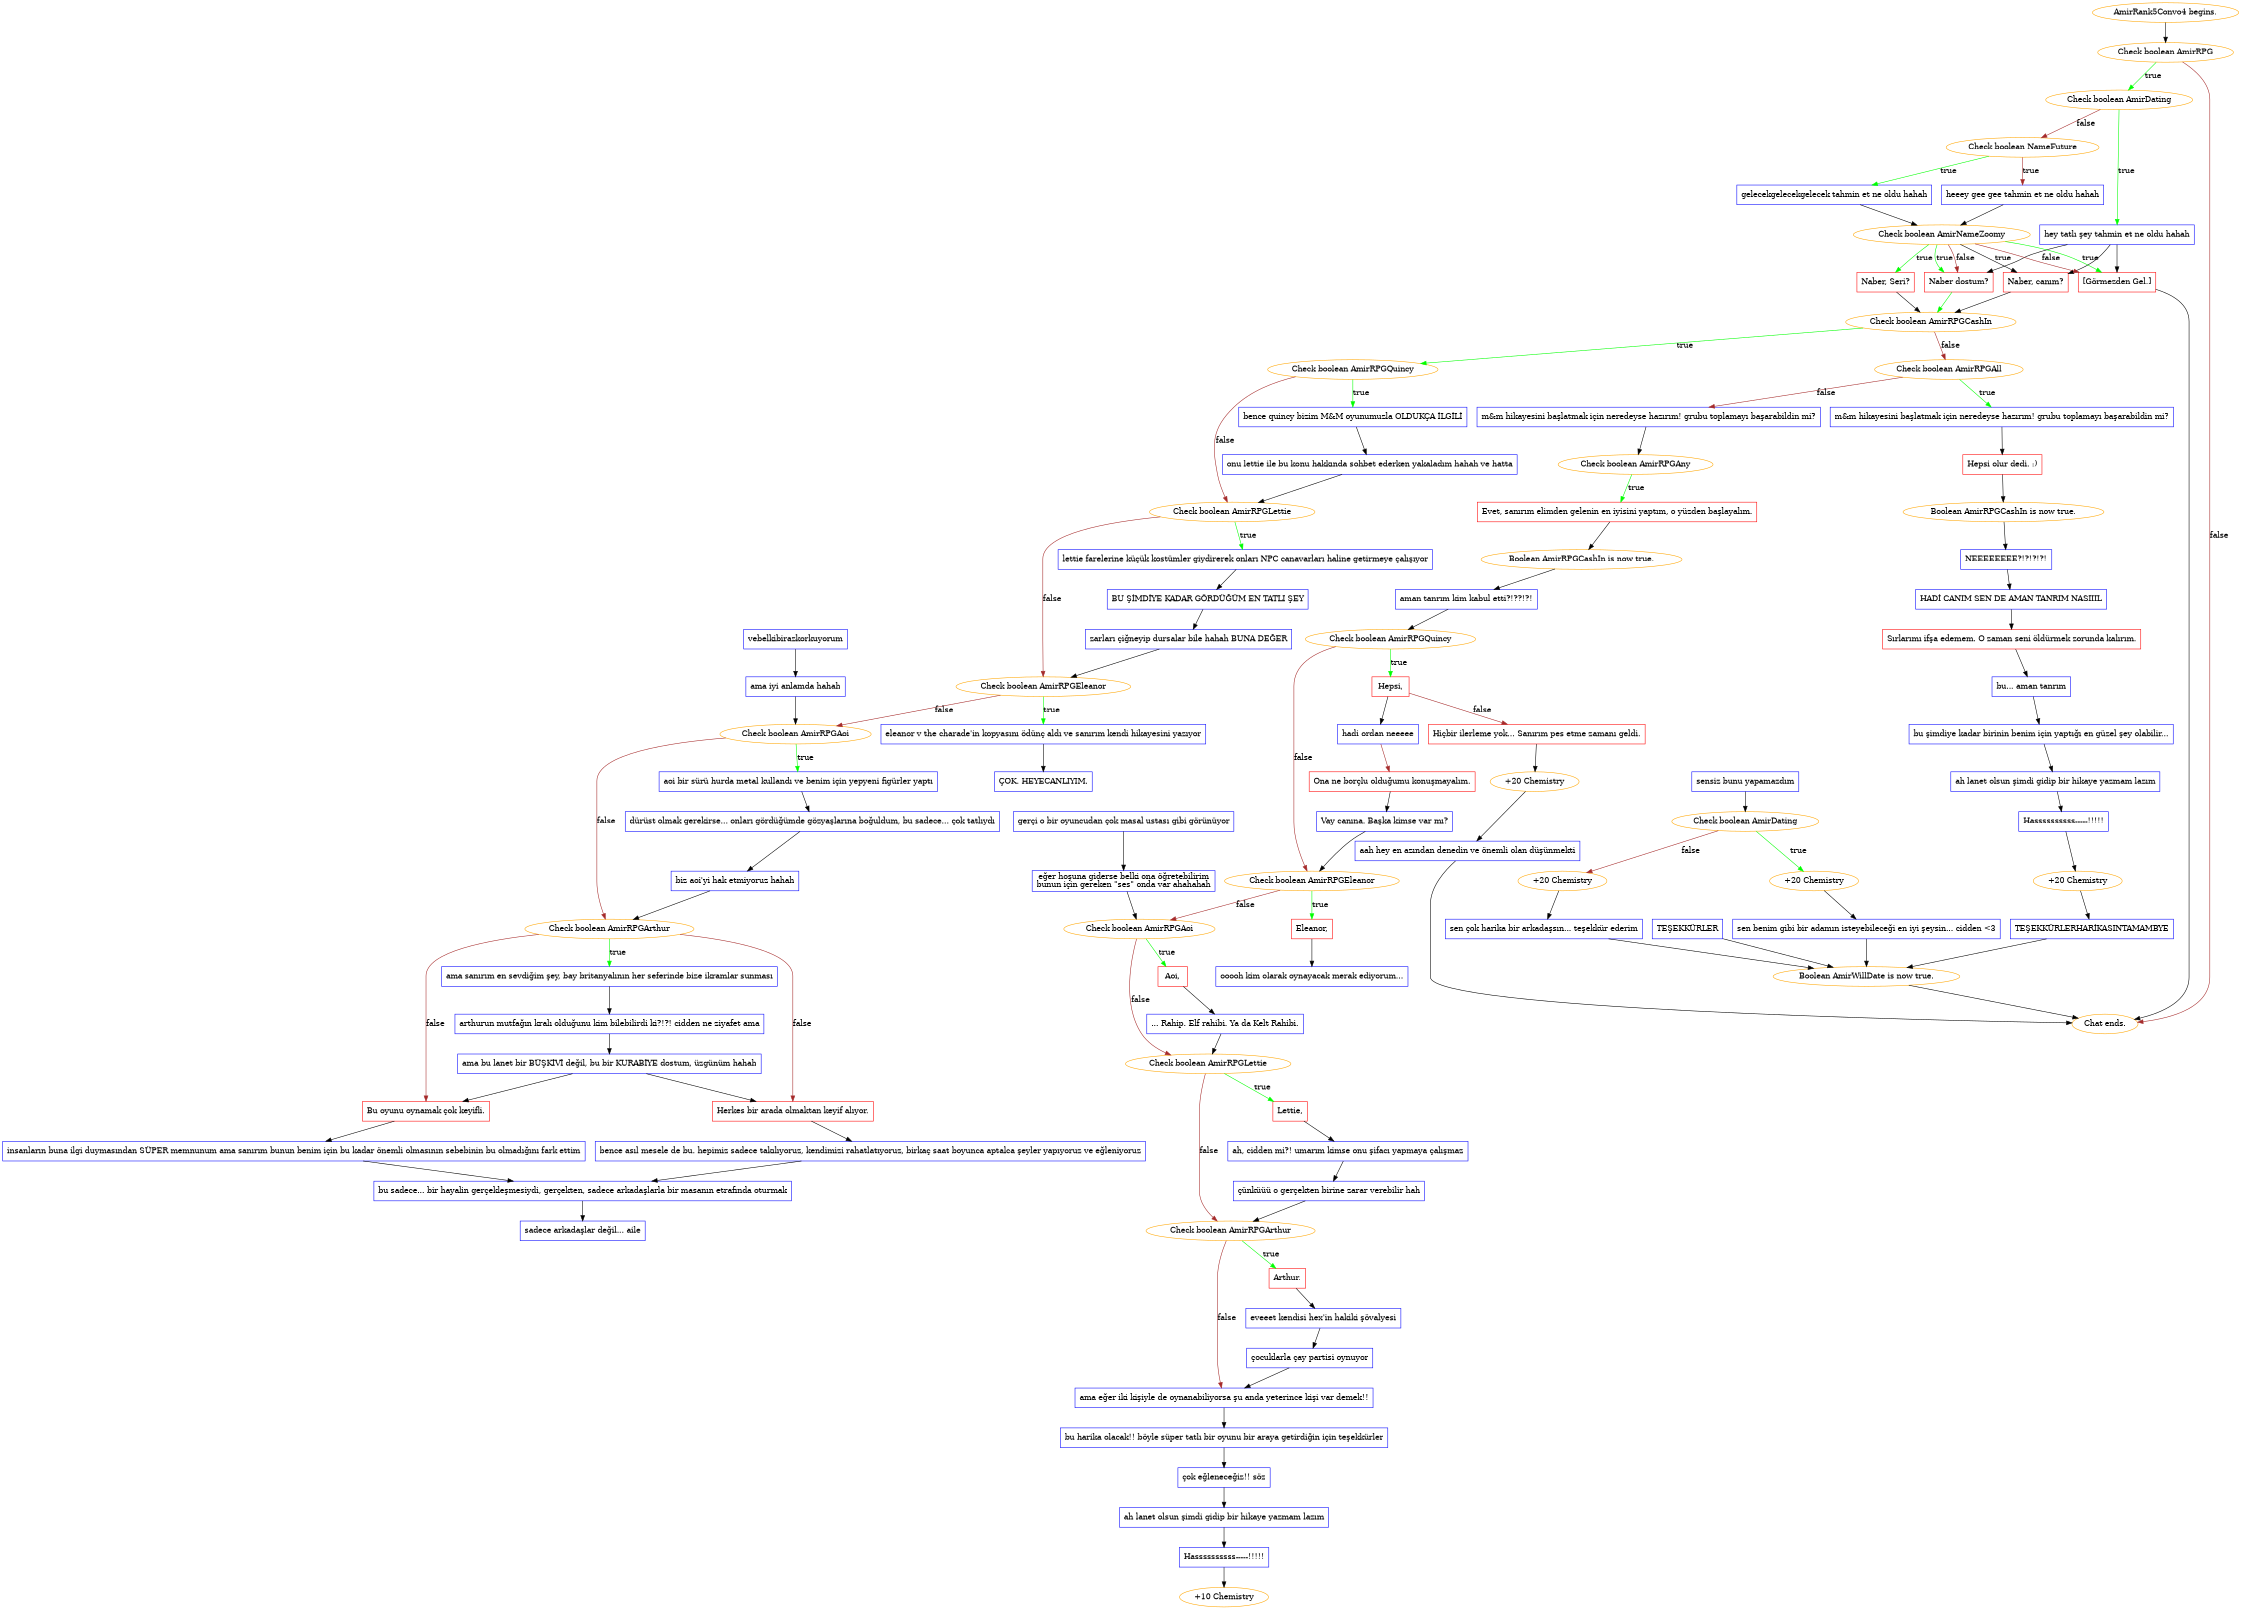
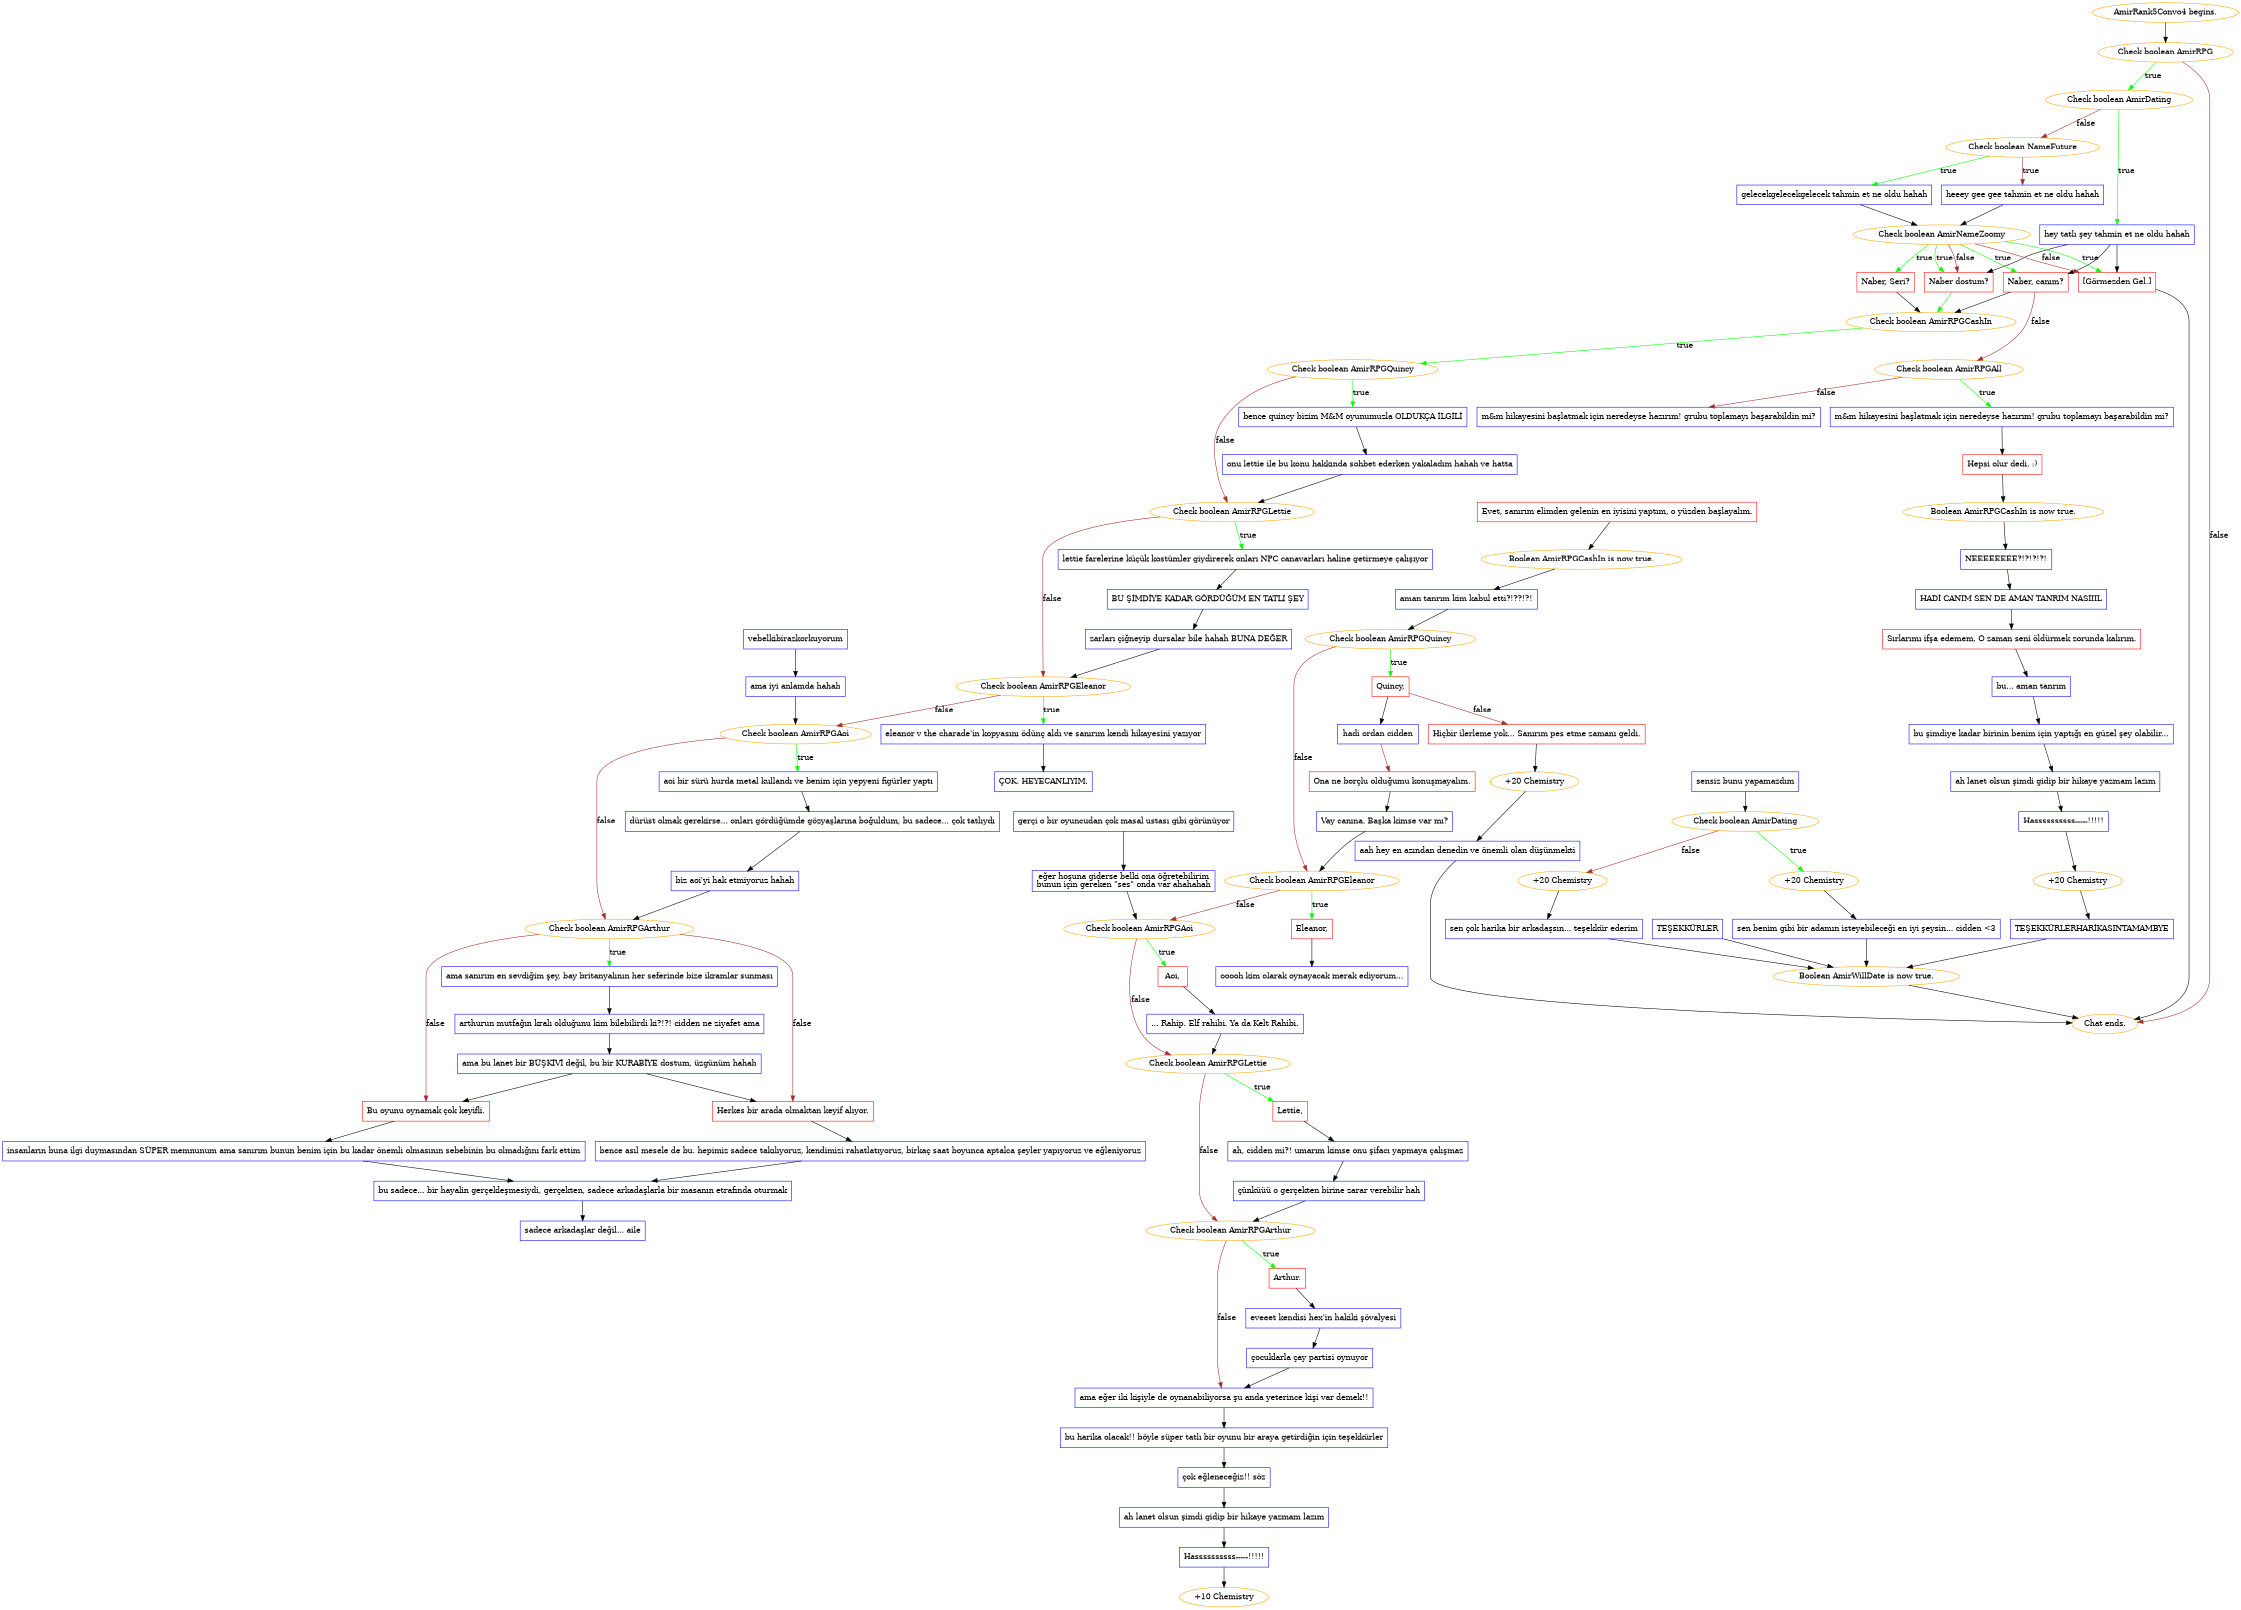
(1986, 257) -> (1986, 257)
(1939, 343) -> (2020, 333)
(1636, 465) -> none
(1391, 687) -> (1391, 687)
(1378, 734) -> (1378, 734)
